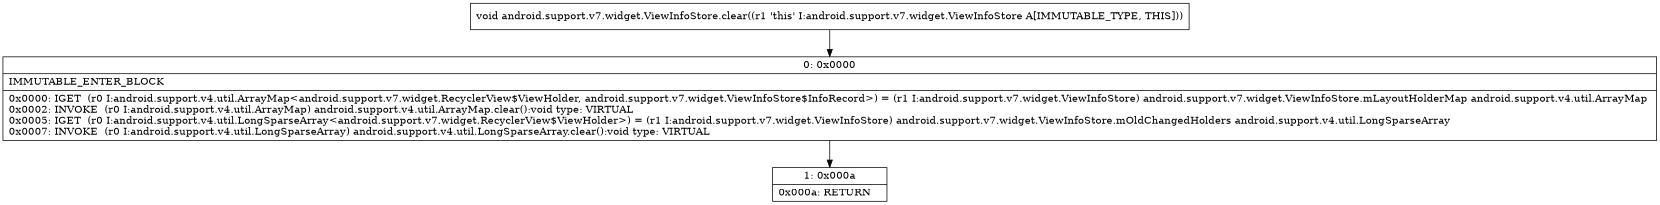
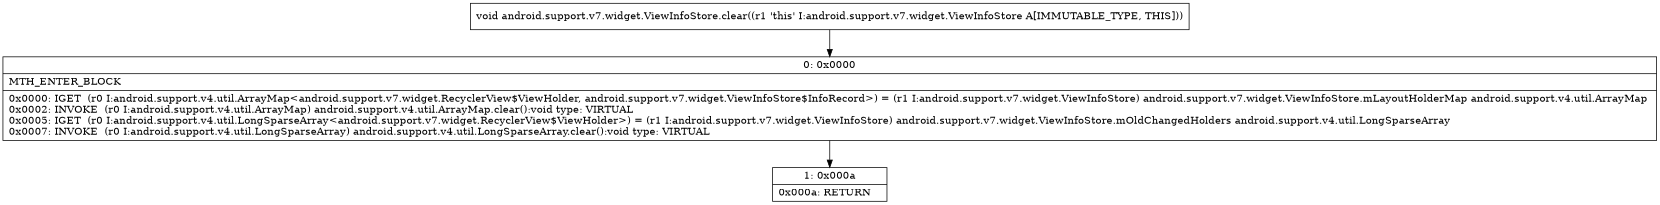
(87, 82) -> (65, 82)
